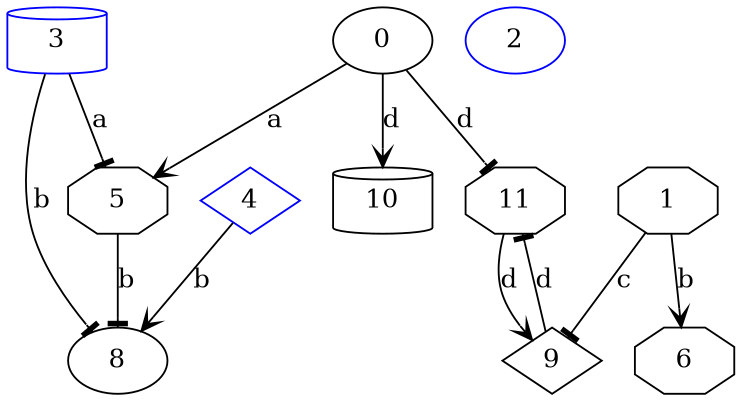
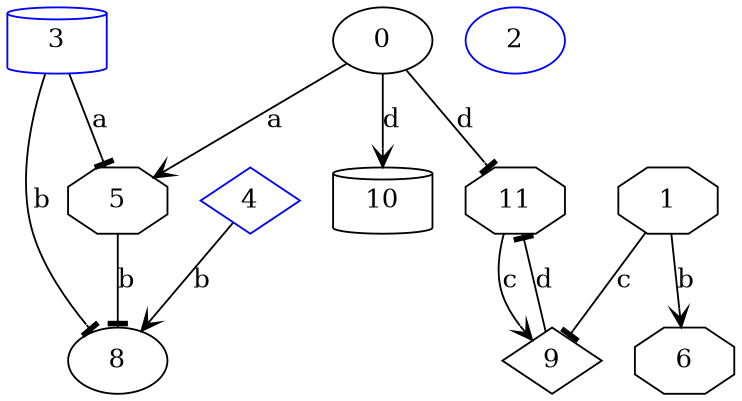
(510, 281) -> (510, 281)
